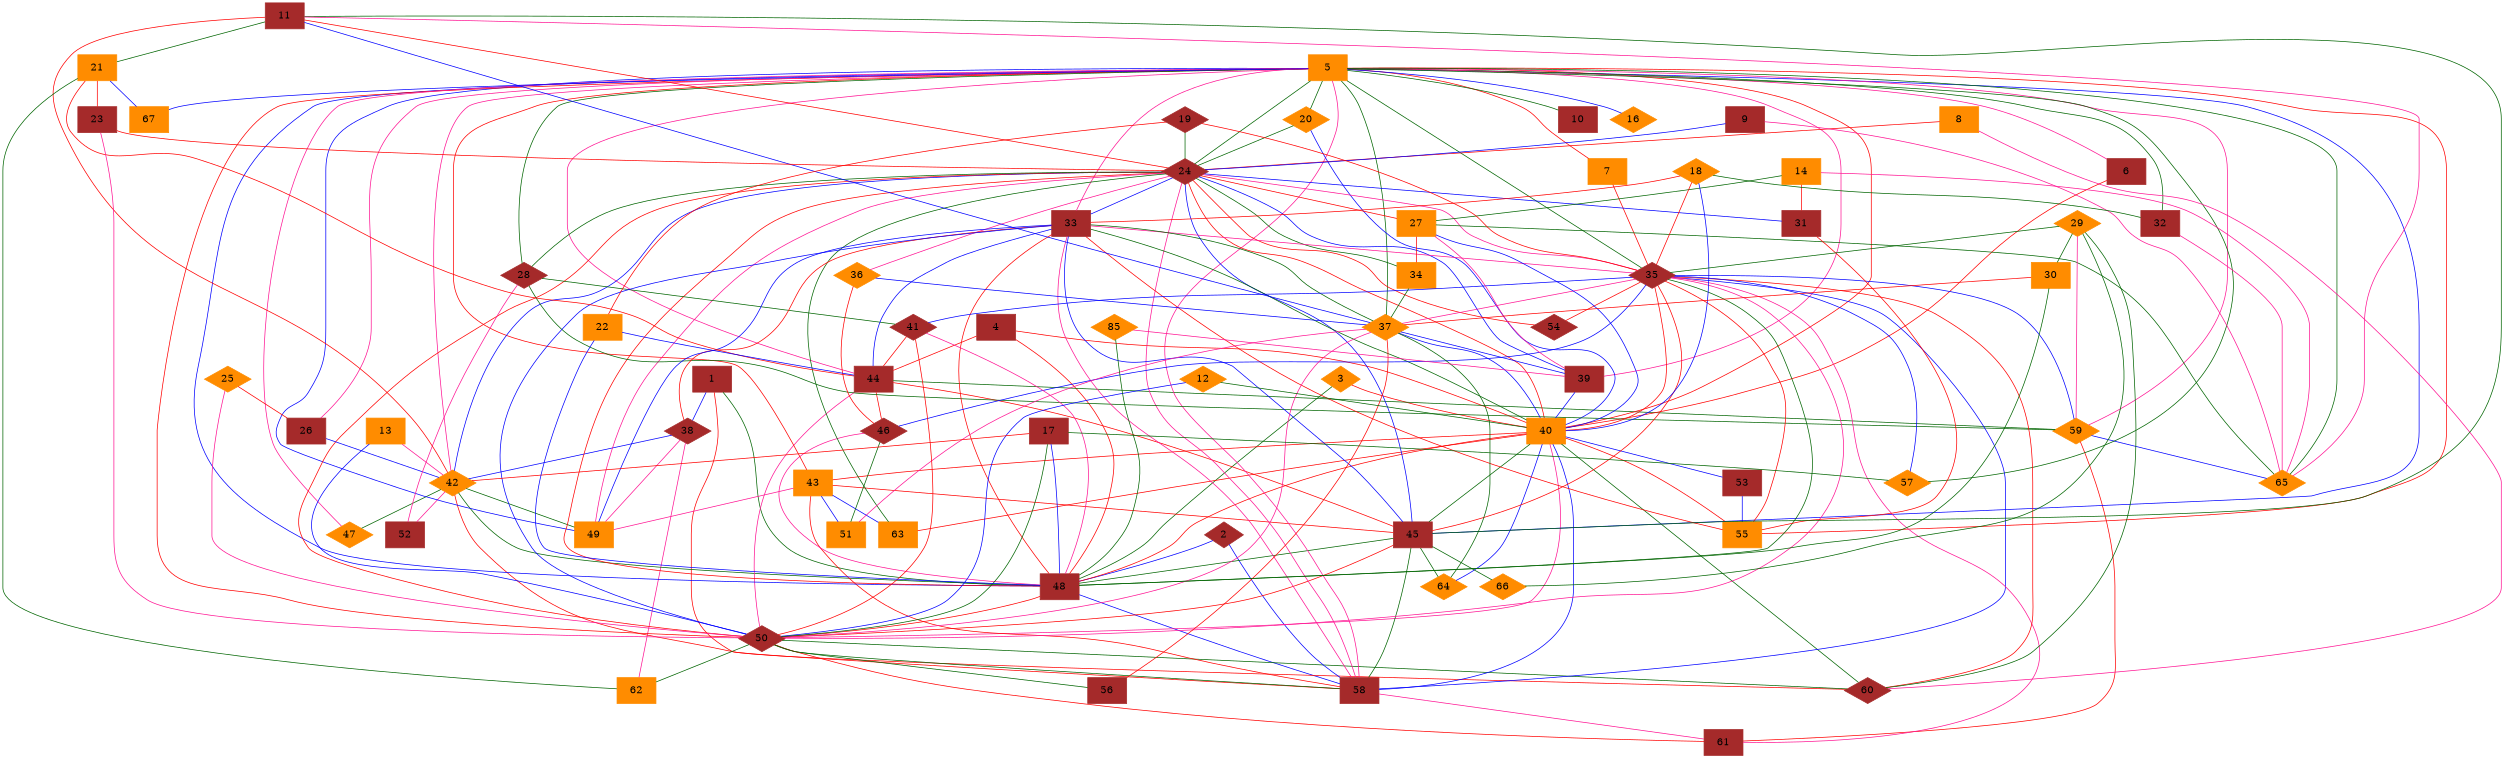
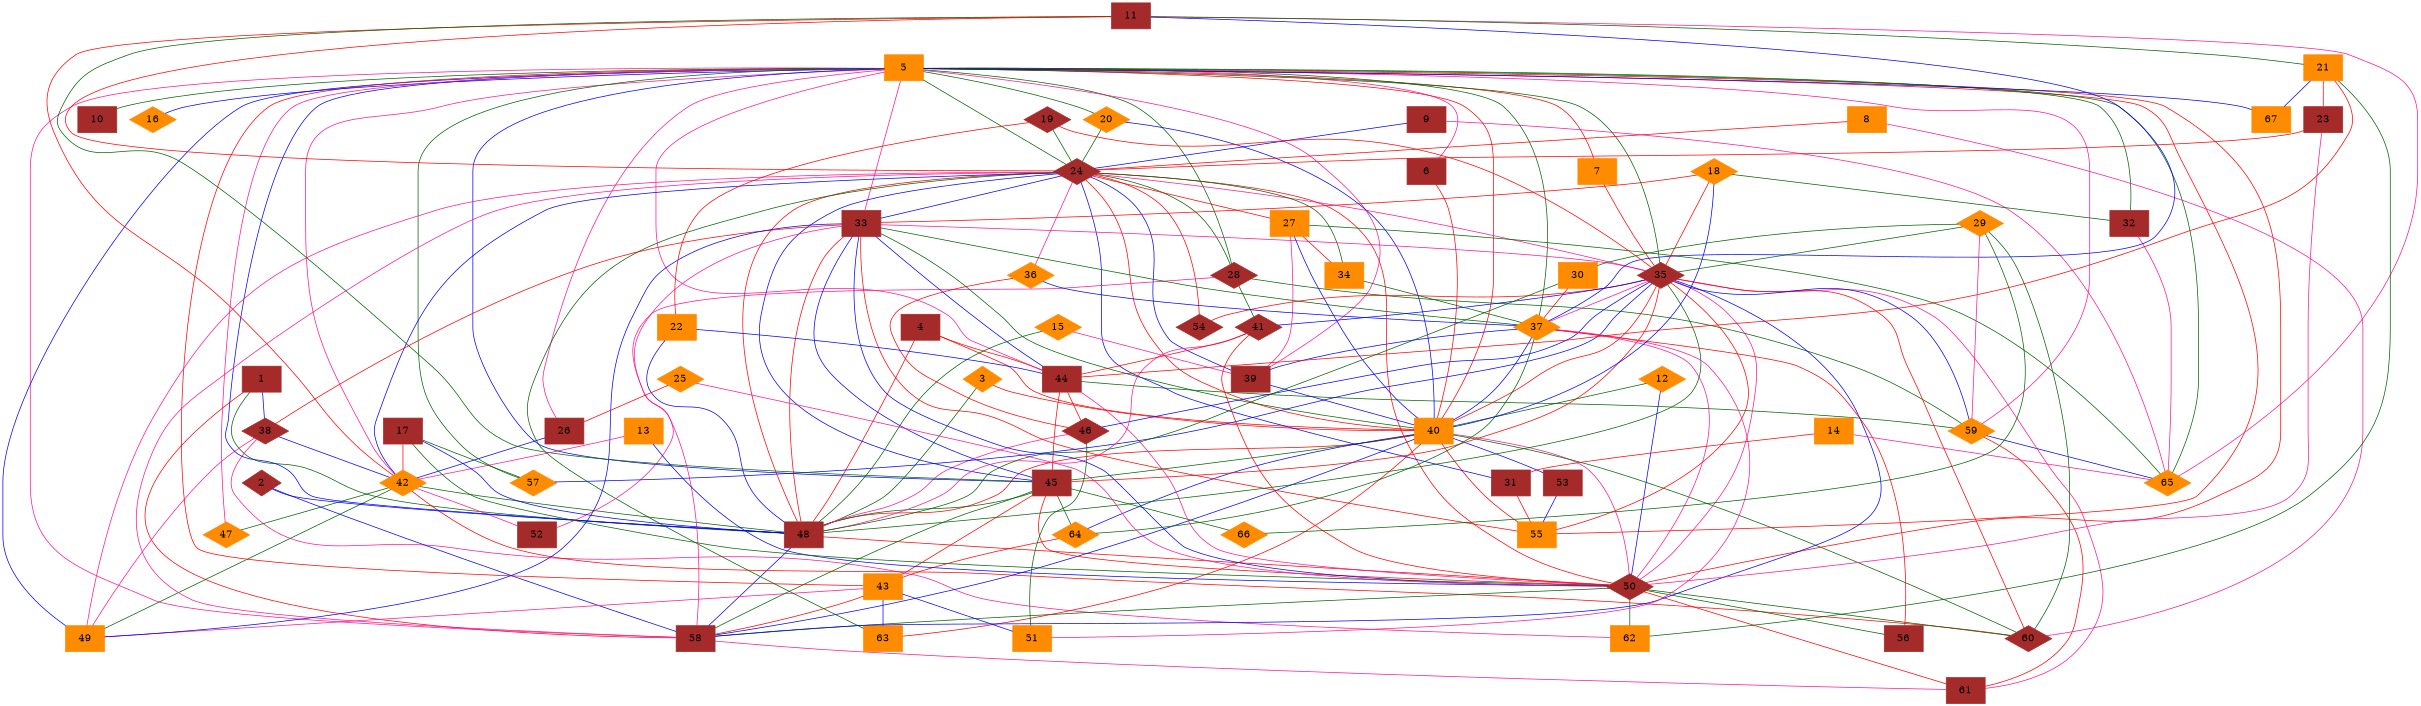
(1609, 200) -> none
(1114, 327) -> (1058, 327)
(1162, 453) -> (980, 555)
